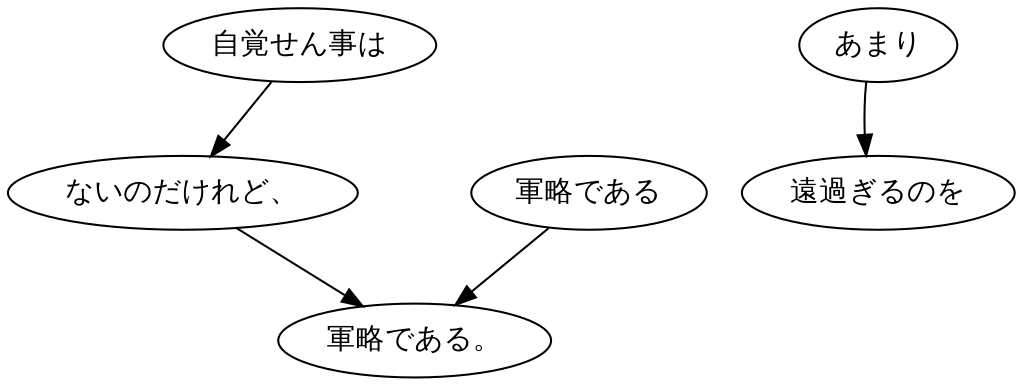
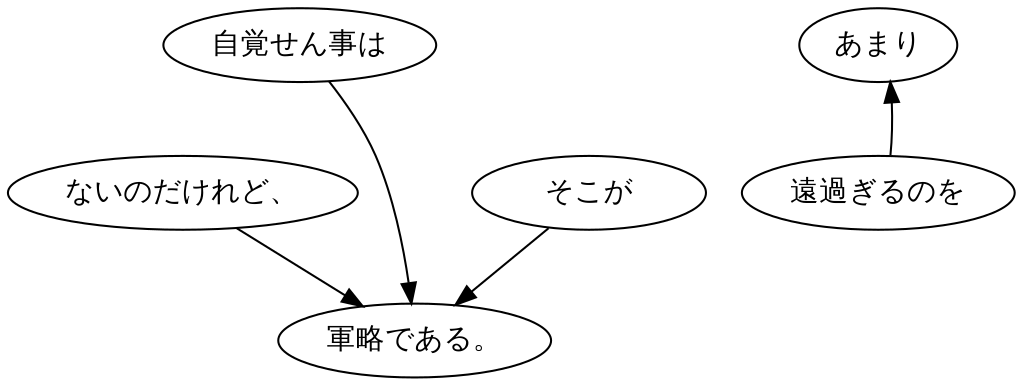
(865, 108) -> (892, 129)
(248, 111) -> (384, 176)
(589, 193) -> (589, 193)
